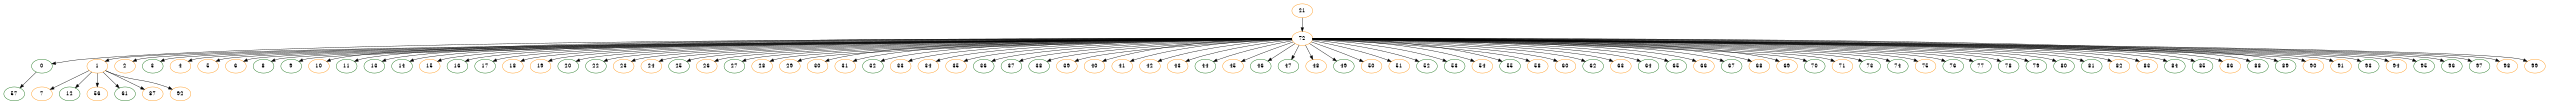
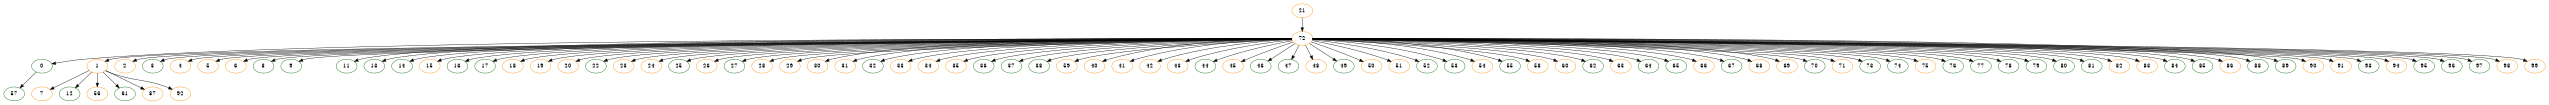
(319, 66) -> none
(568, 66) -> (568, 66)
(1067, 66) -> (1067, 66)
